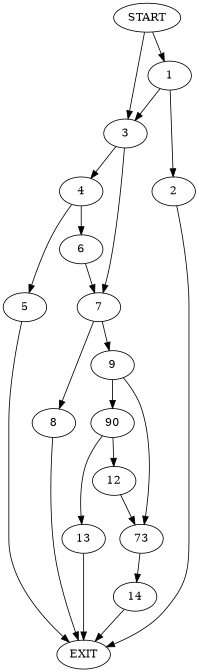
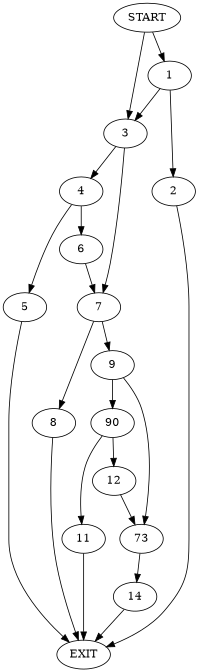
(84, 539) -> (84, 539)
